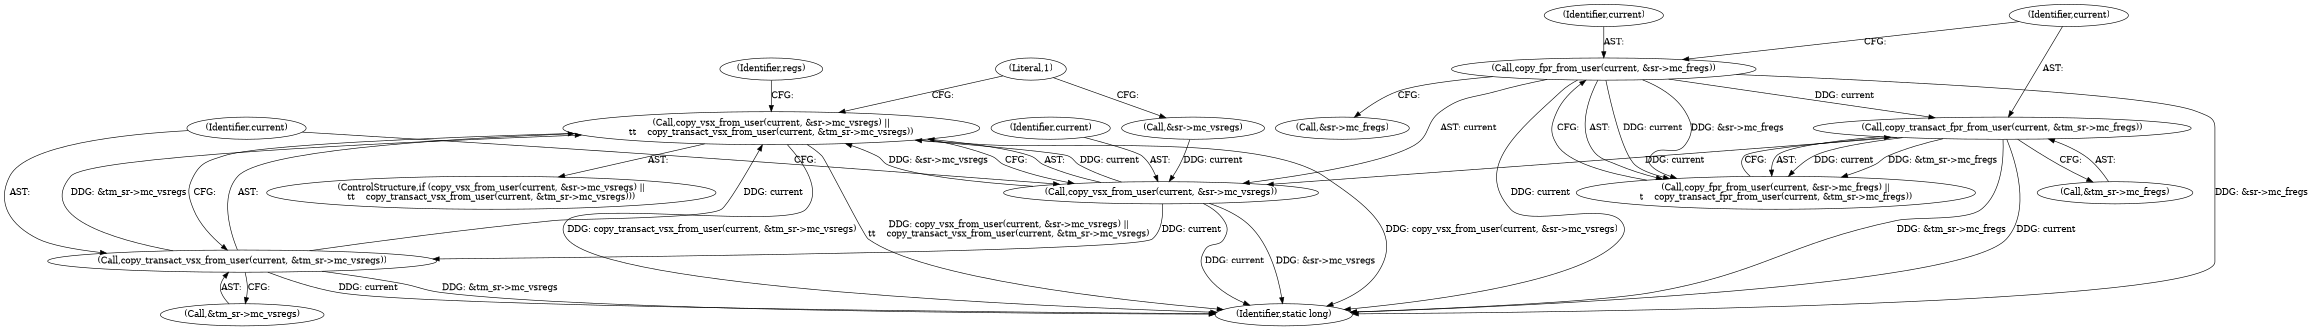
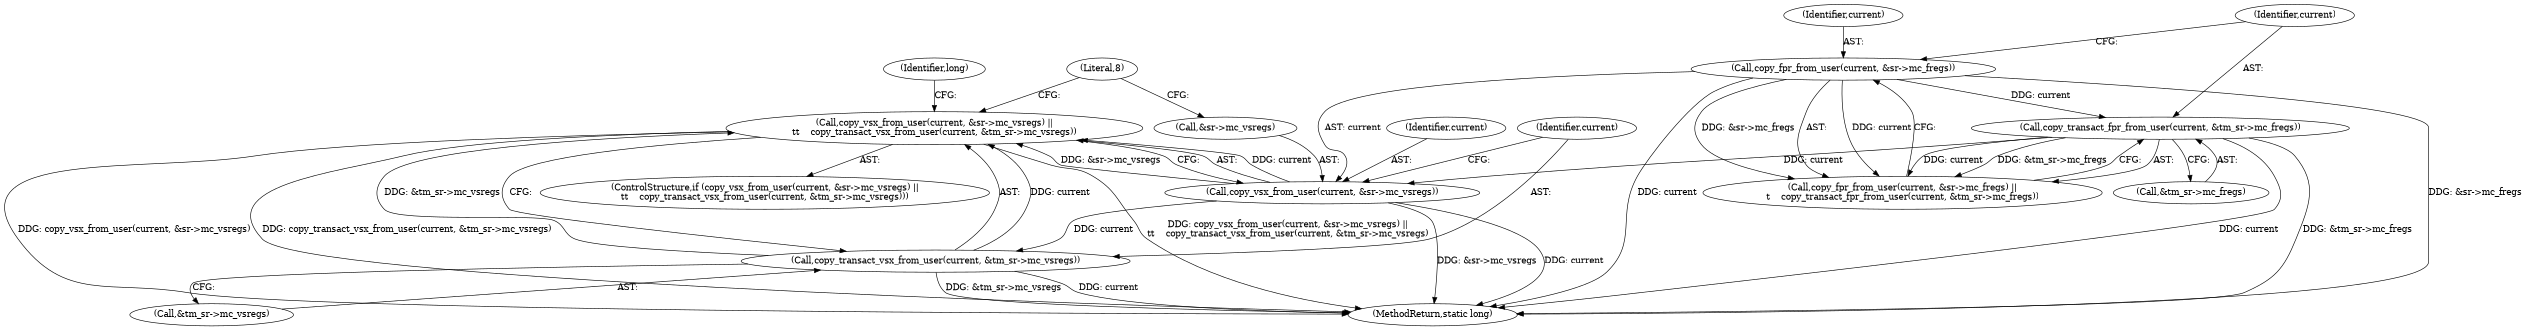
(771, 69) -> (934, 69)
(1031, 69) -> (1102, 69)
(1342, 128) -> none
(1213, 160) -> (1331, 160)
(1284, 315) -> (1433, 315)
